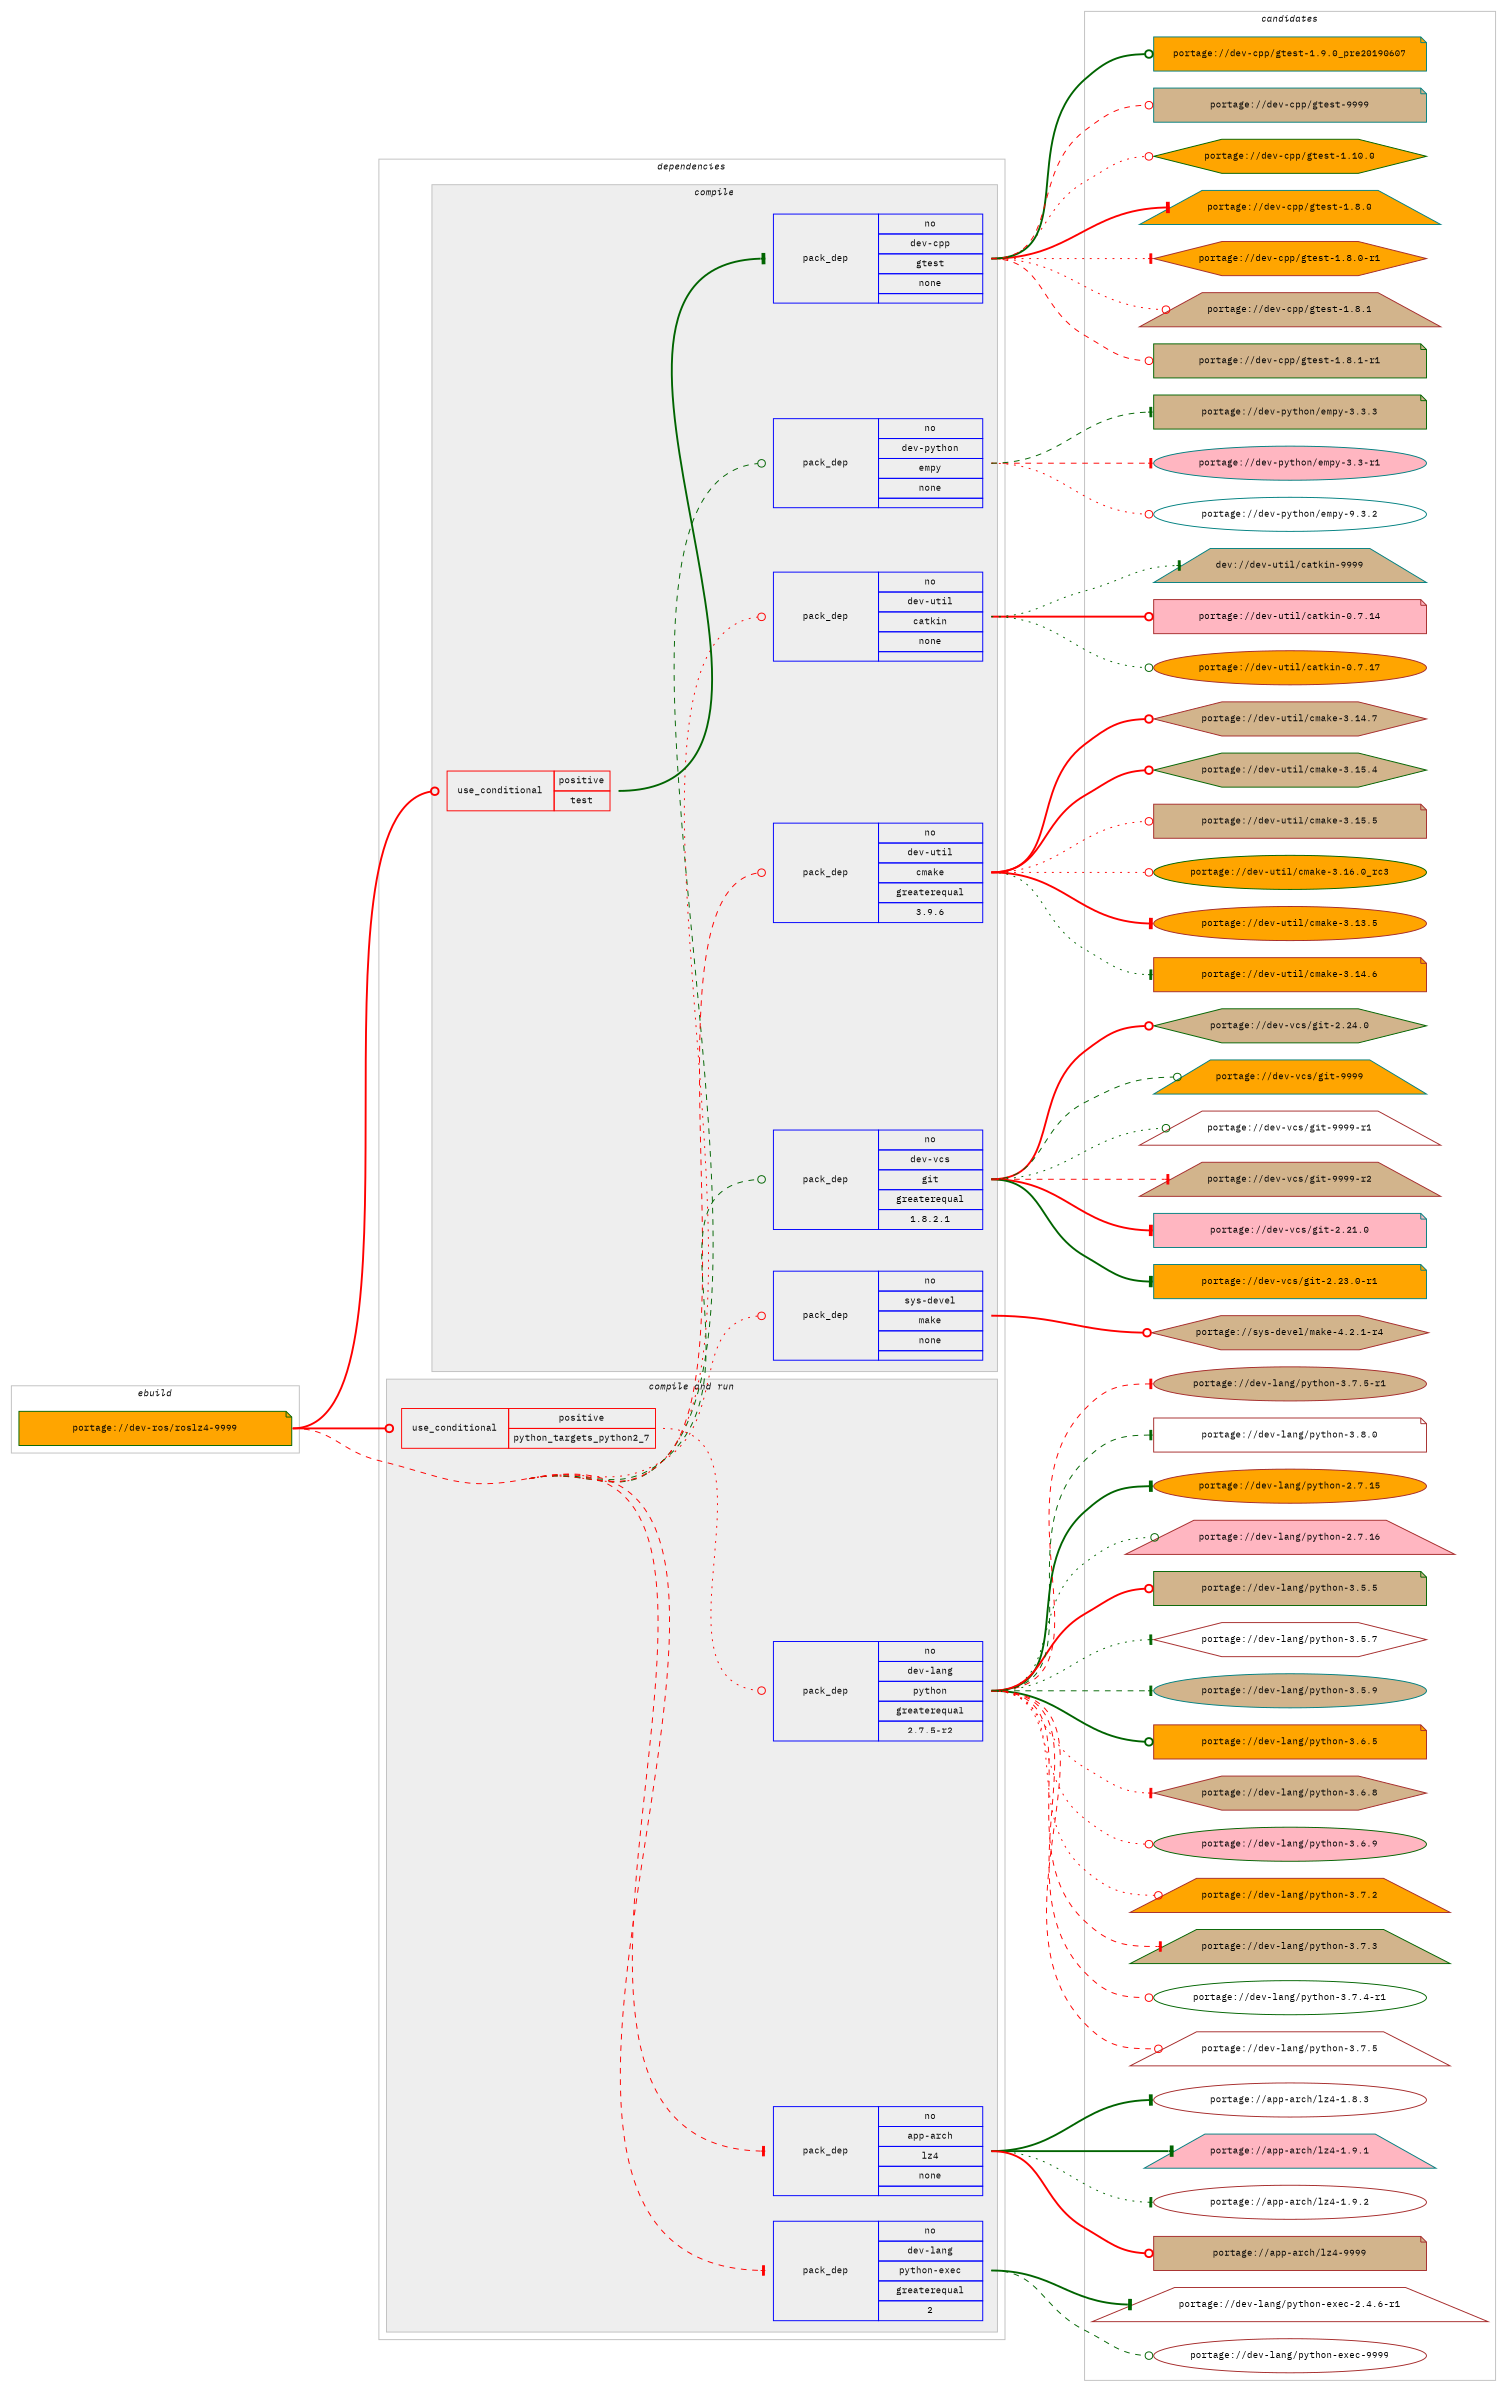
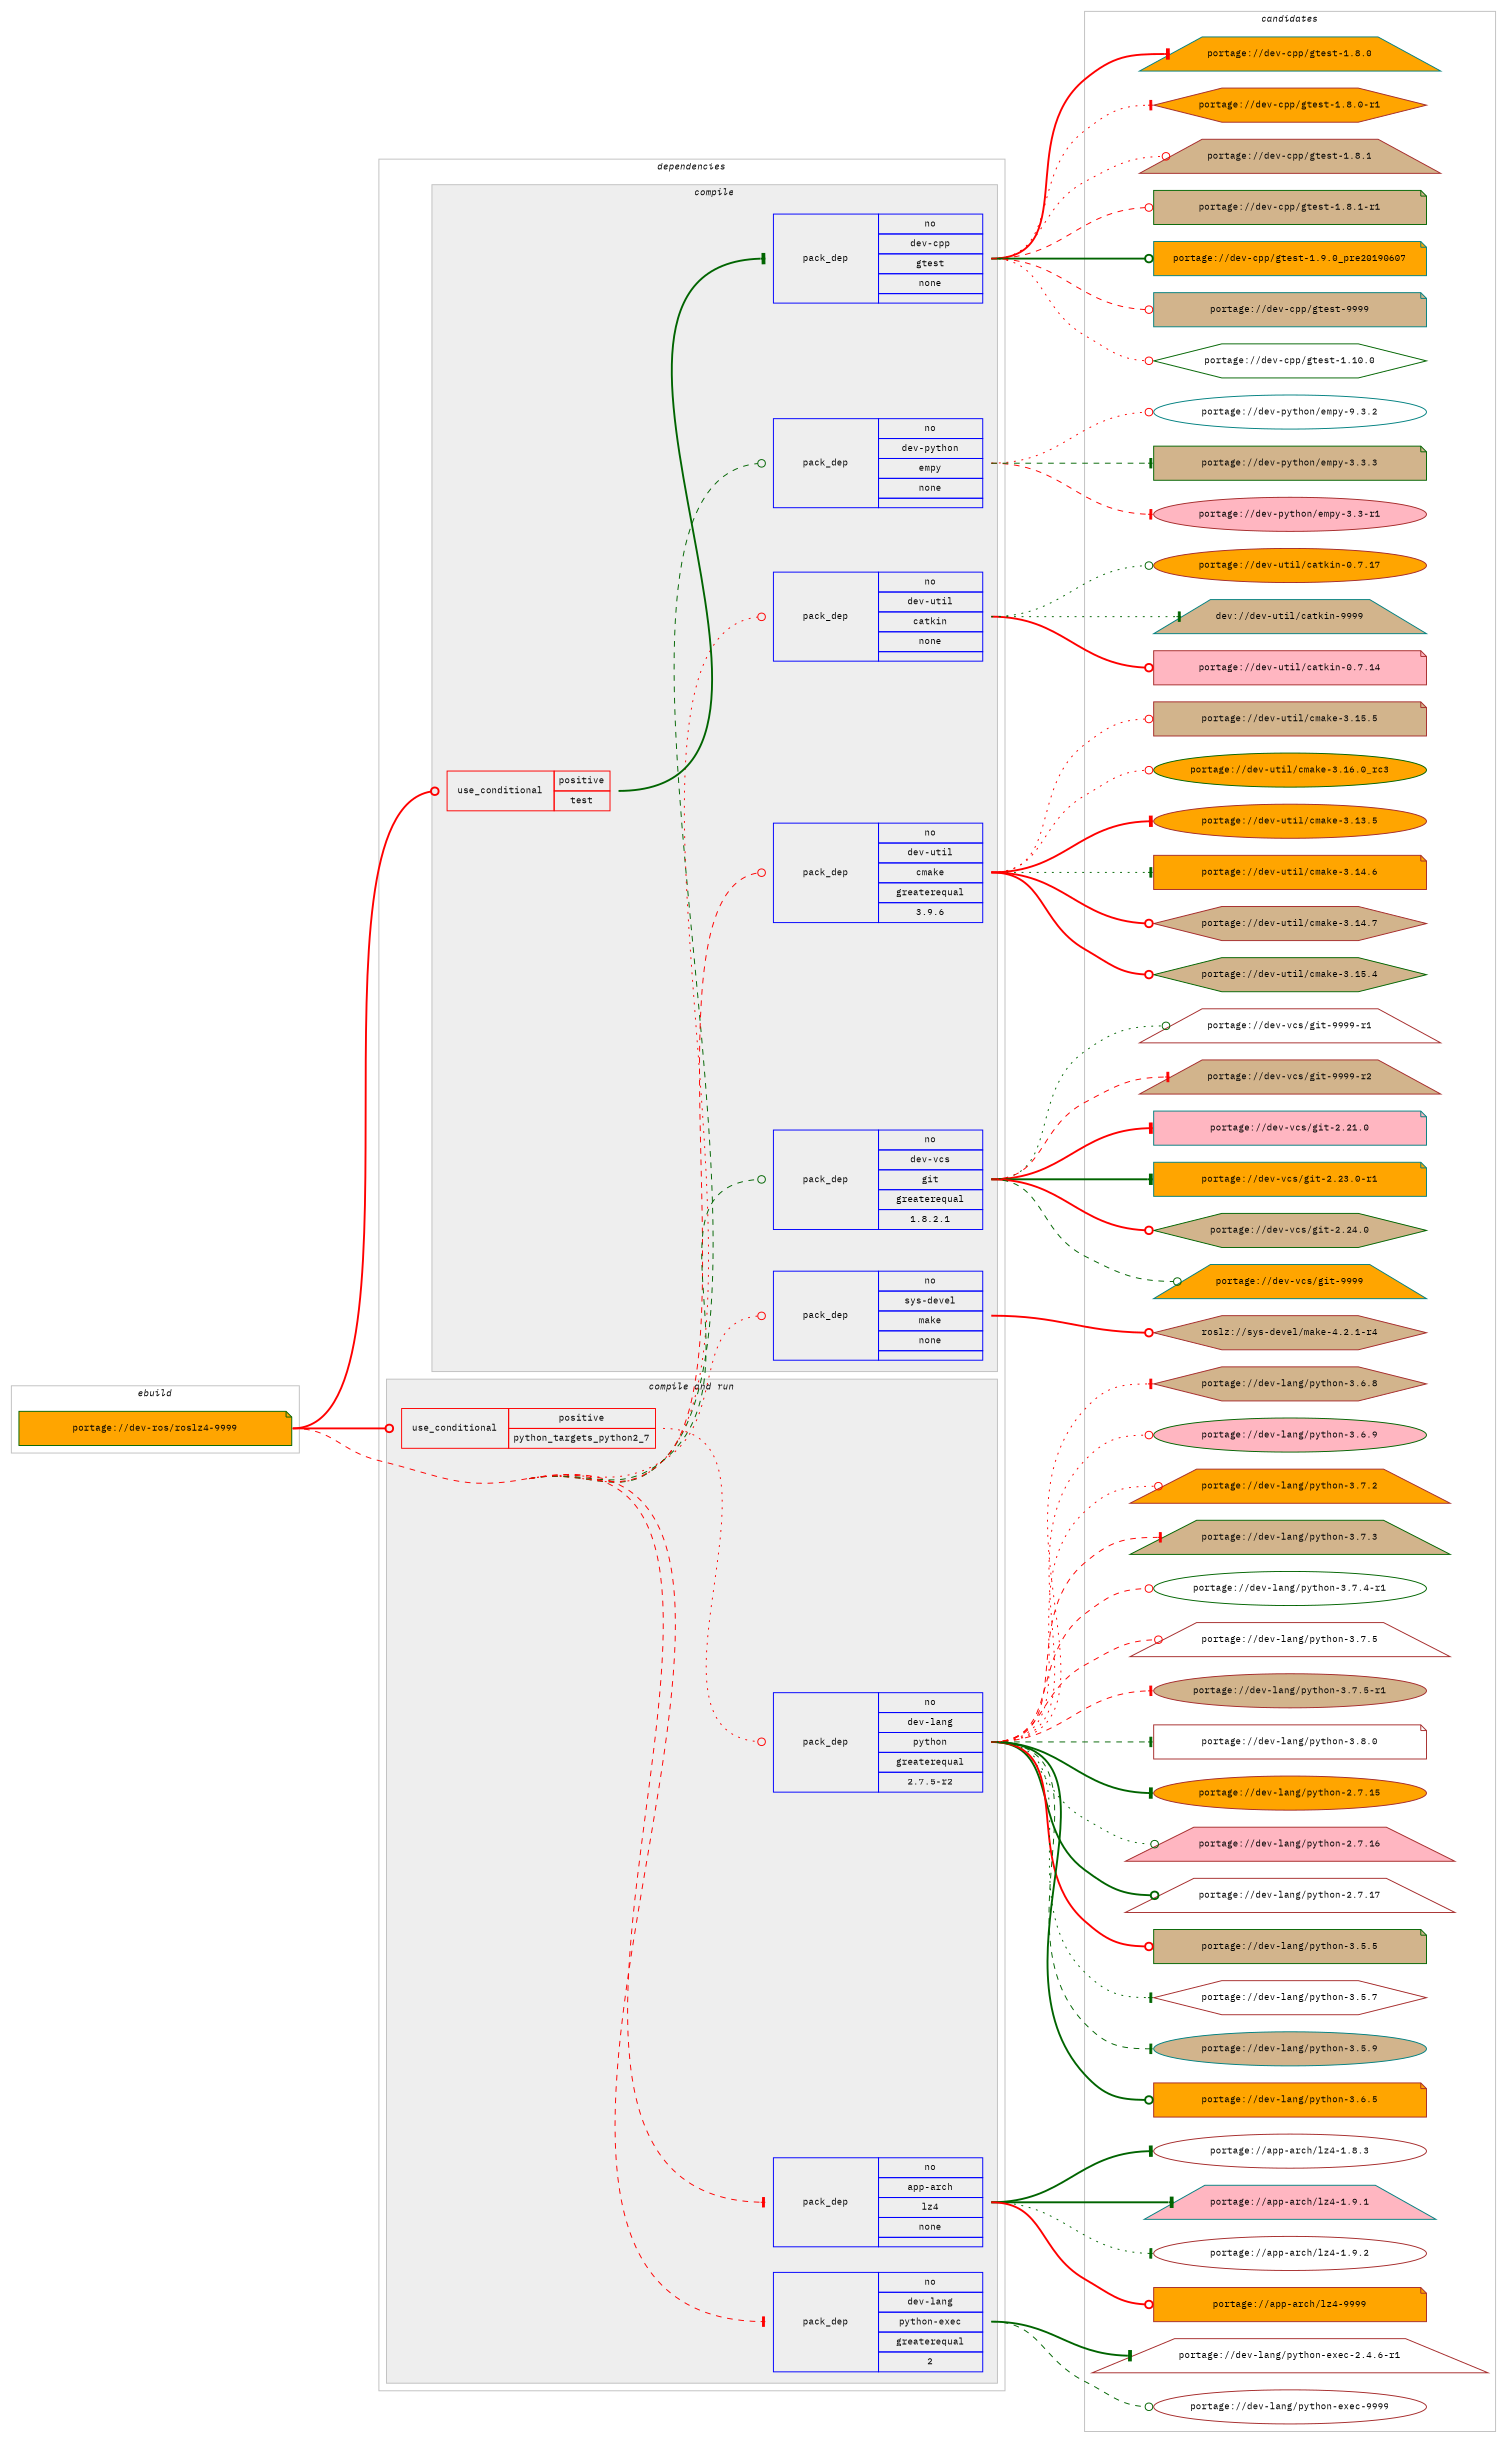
(1290, 156) -> (1290, 361)
(1290, 463) -> (1290, 514)
(1290, 1333) -> (1290, 1333)
none -> (1290, 1895)
(1290, 2253) -> (1290, 2305)
